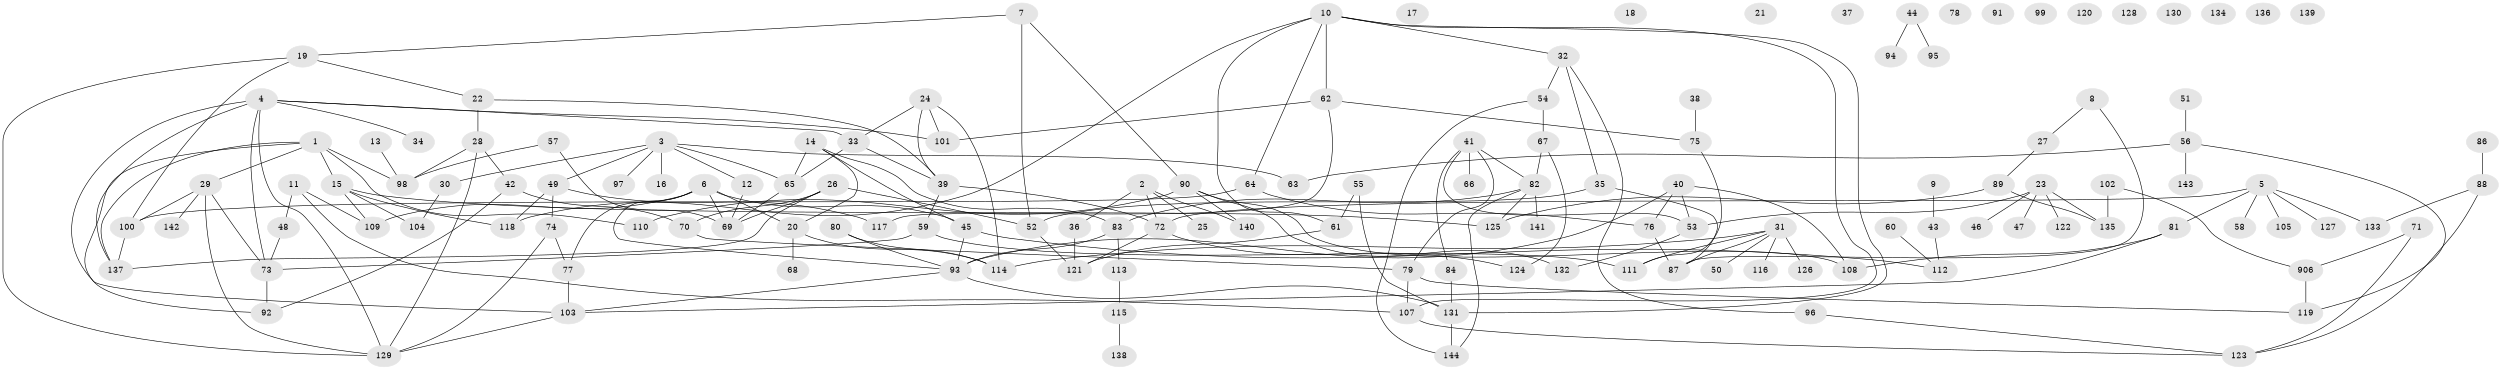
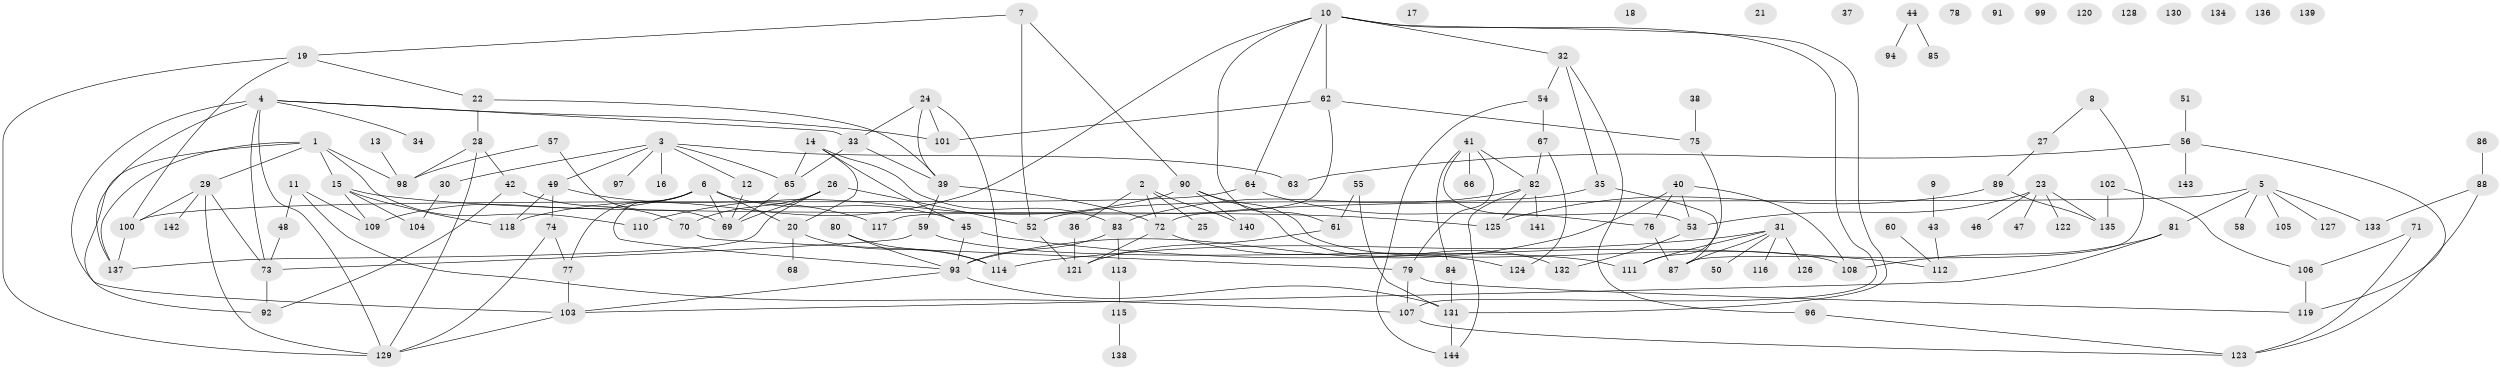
(1934, 56) -> (1934, 56)
(2306, 270) -> (2306, 270)
